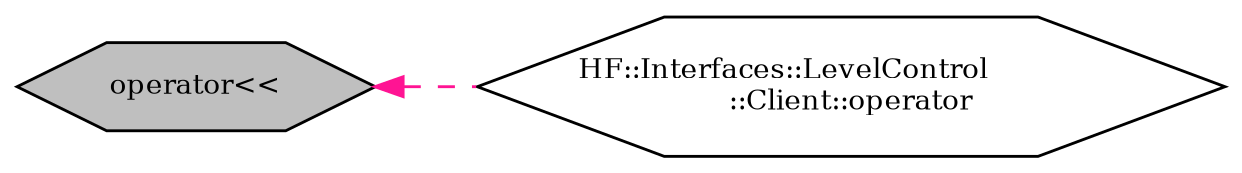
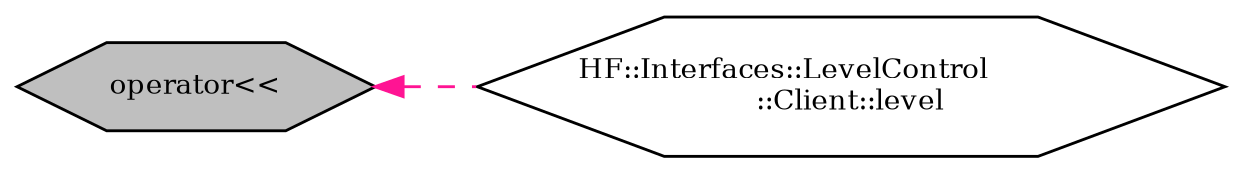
(851, 87) -> (851, 87)
